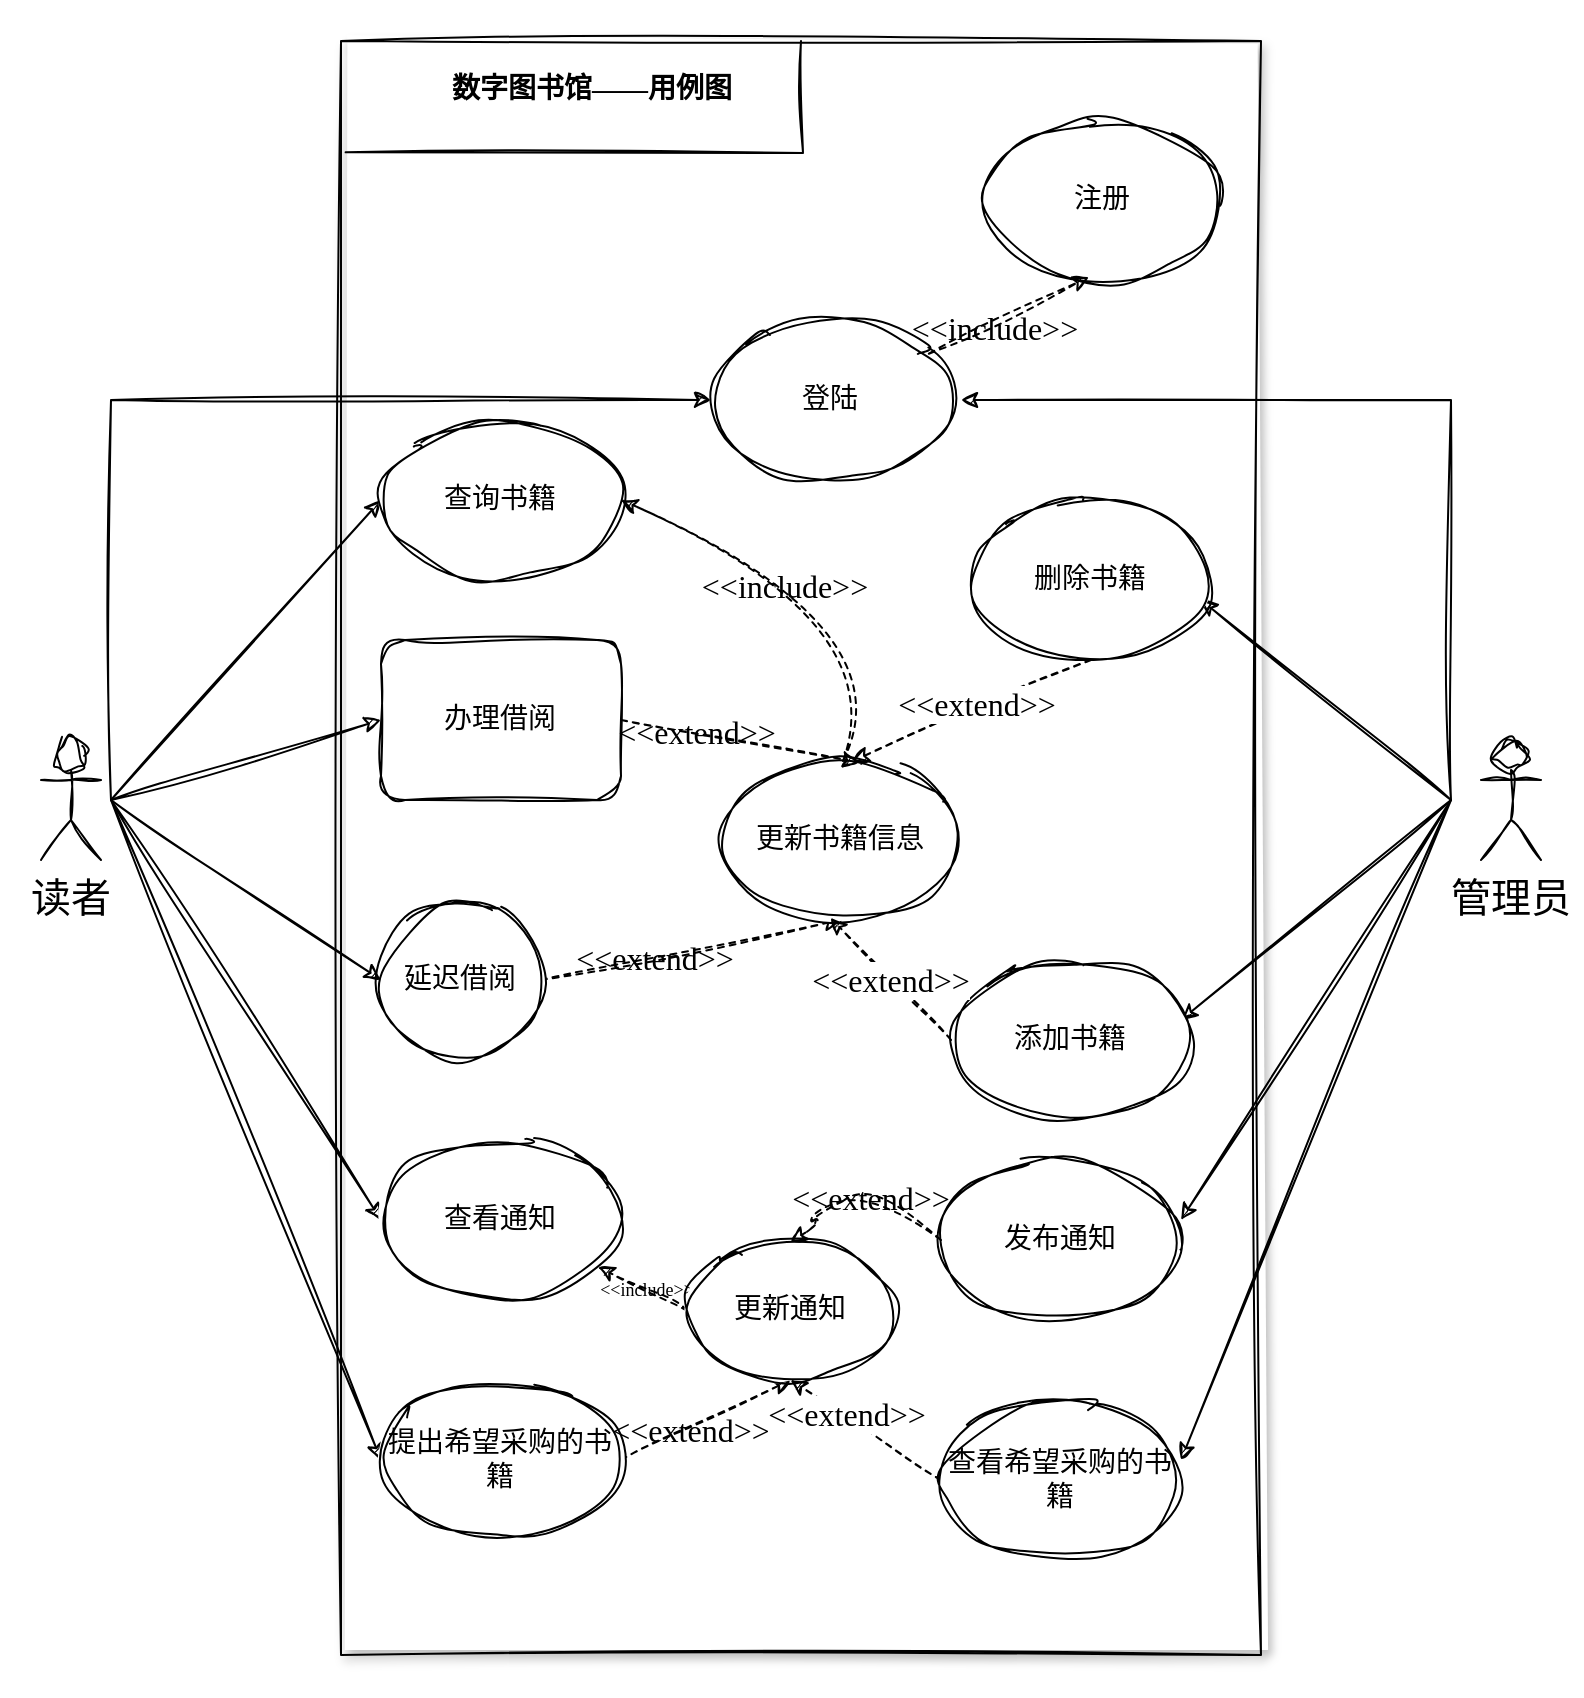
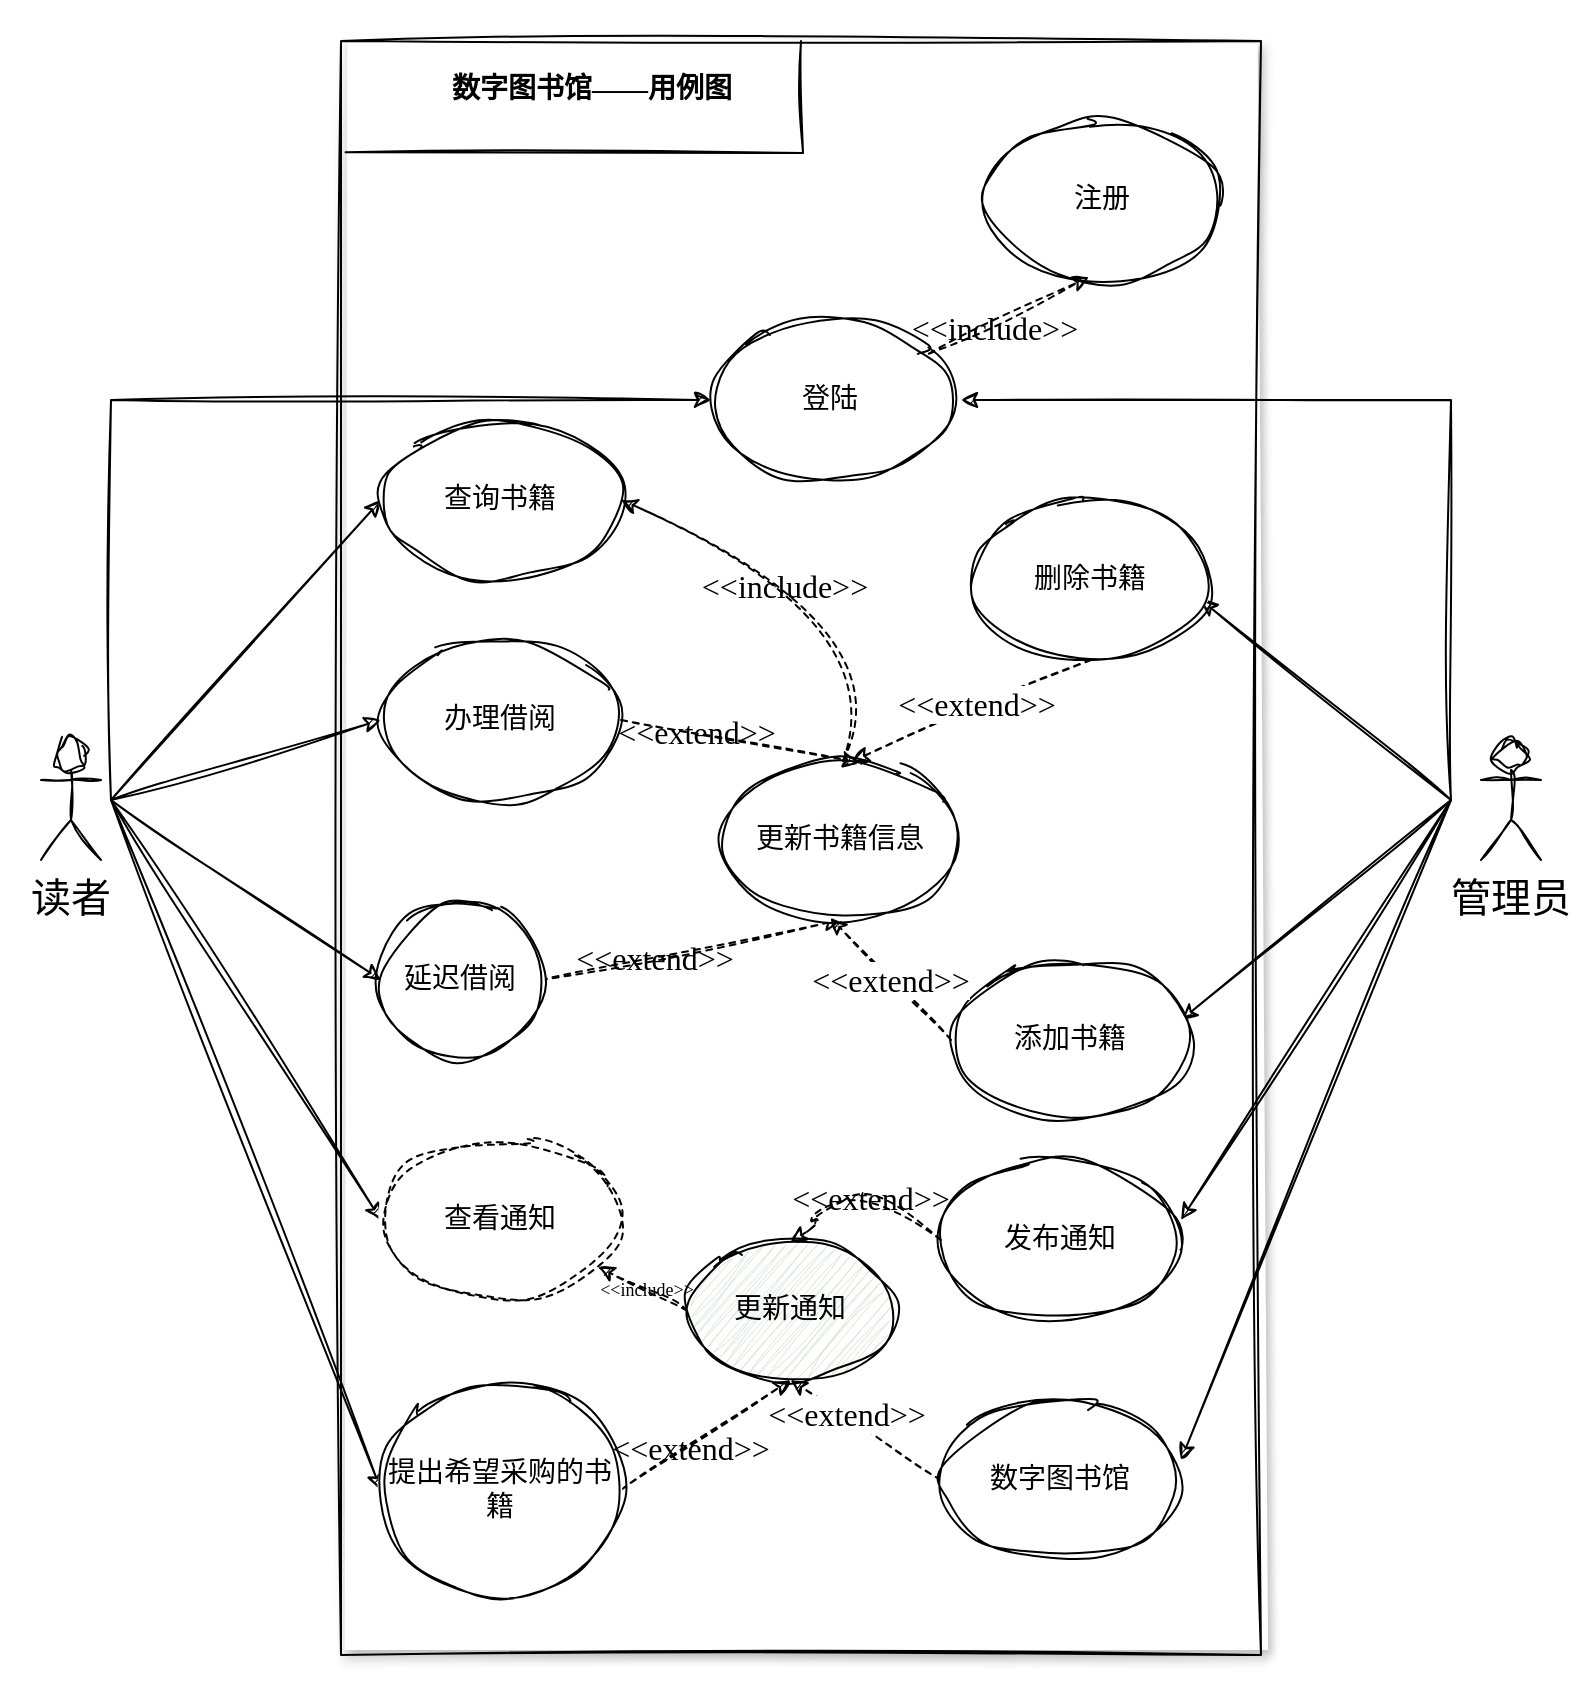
(501, 720) -> (501, 720)
(501, 1220) -> (501, 1220)
(791, 1311) -> (791, 1311)
(501, 1460) -> (501, 1490)
(1061, 1481) -> (1061, 1481)
